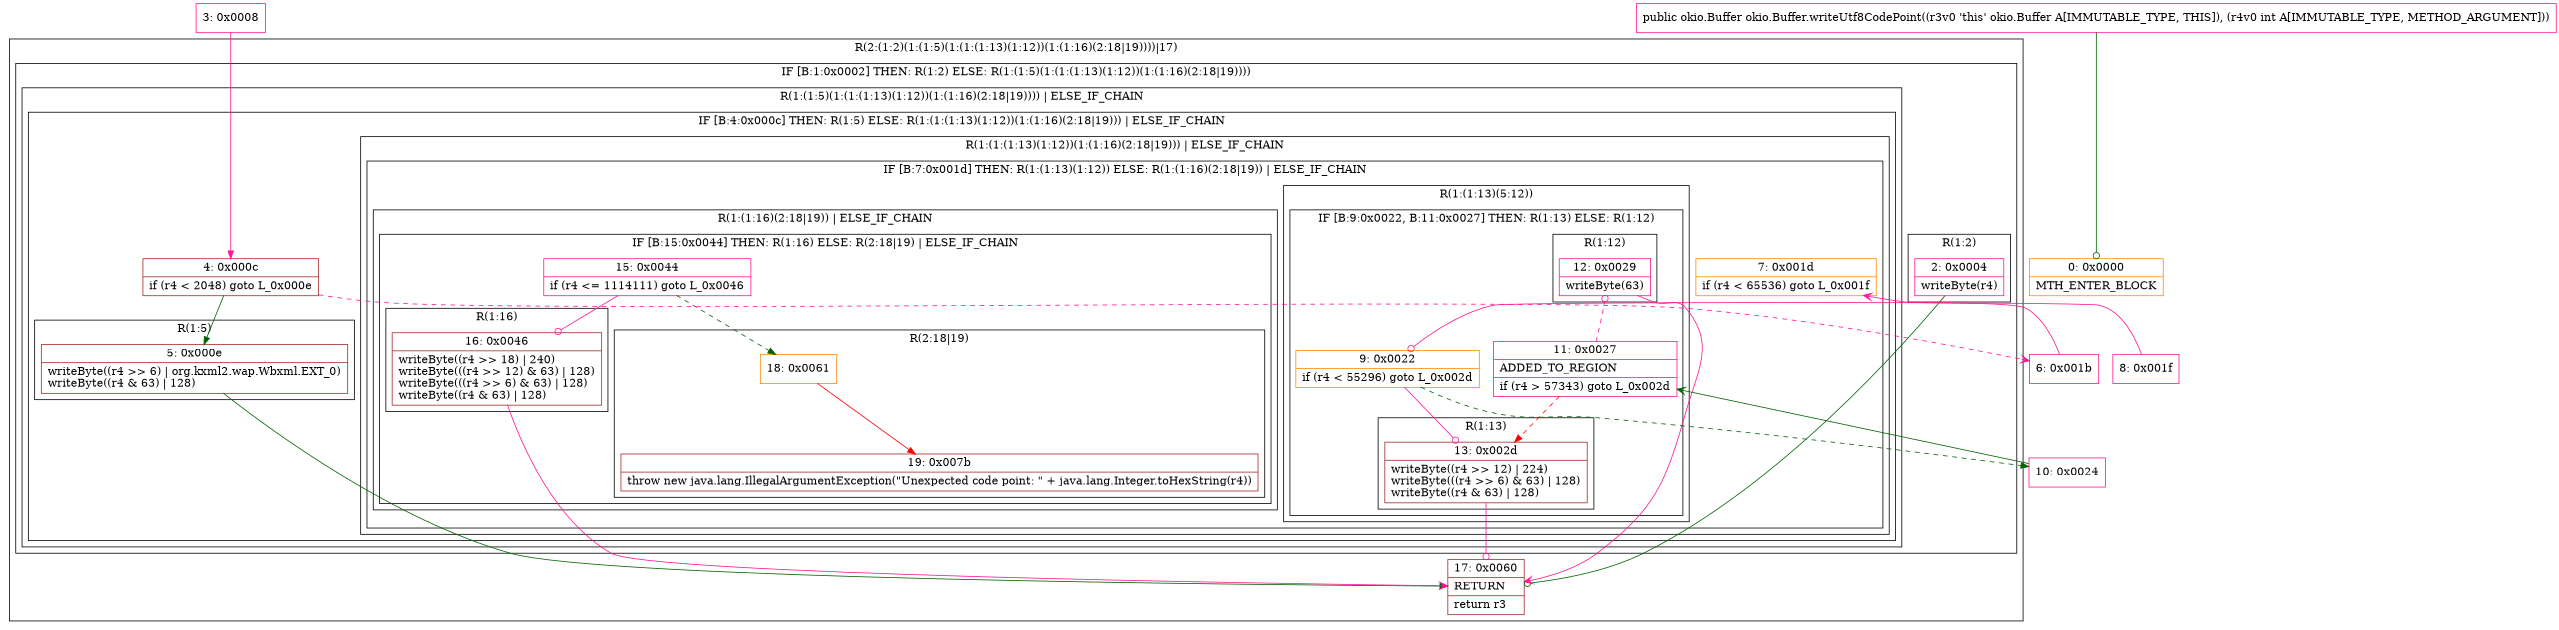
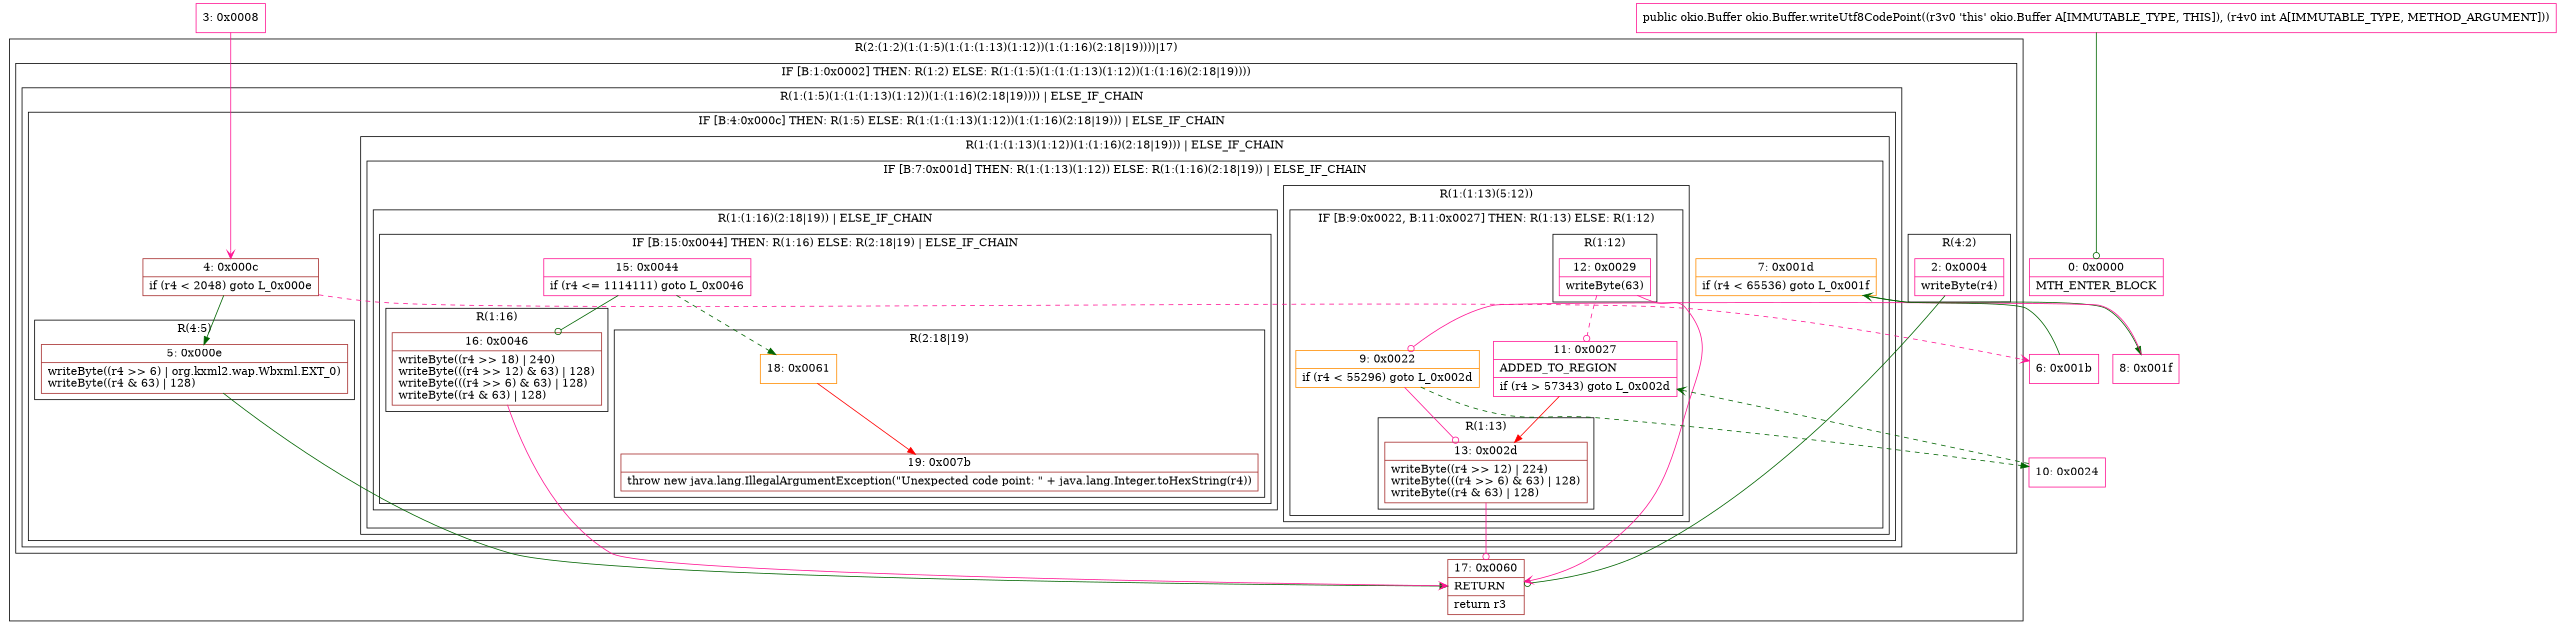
(231, 142) -> (231, 142)
(1959, 243) -> (1959, 243)
(2096, 277) -> (2096, 277)
none -> (2010, 302)
(2030, 311) -> (2030, 311)
(588, 313) -> (588, 313)
(1601, 322) -> (1592, 315)
(195, 329) -> (195, 329)
(1544, 412) -> (1544, 412)
(1857, 427) -> (1857, 427)
